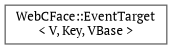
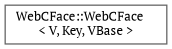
(86, 25) -> (86, 25)
